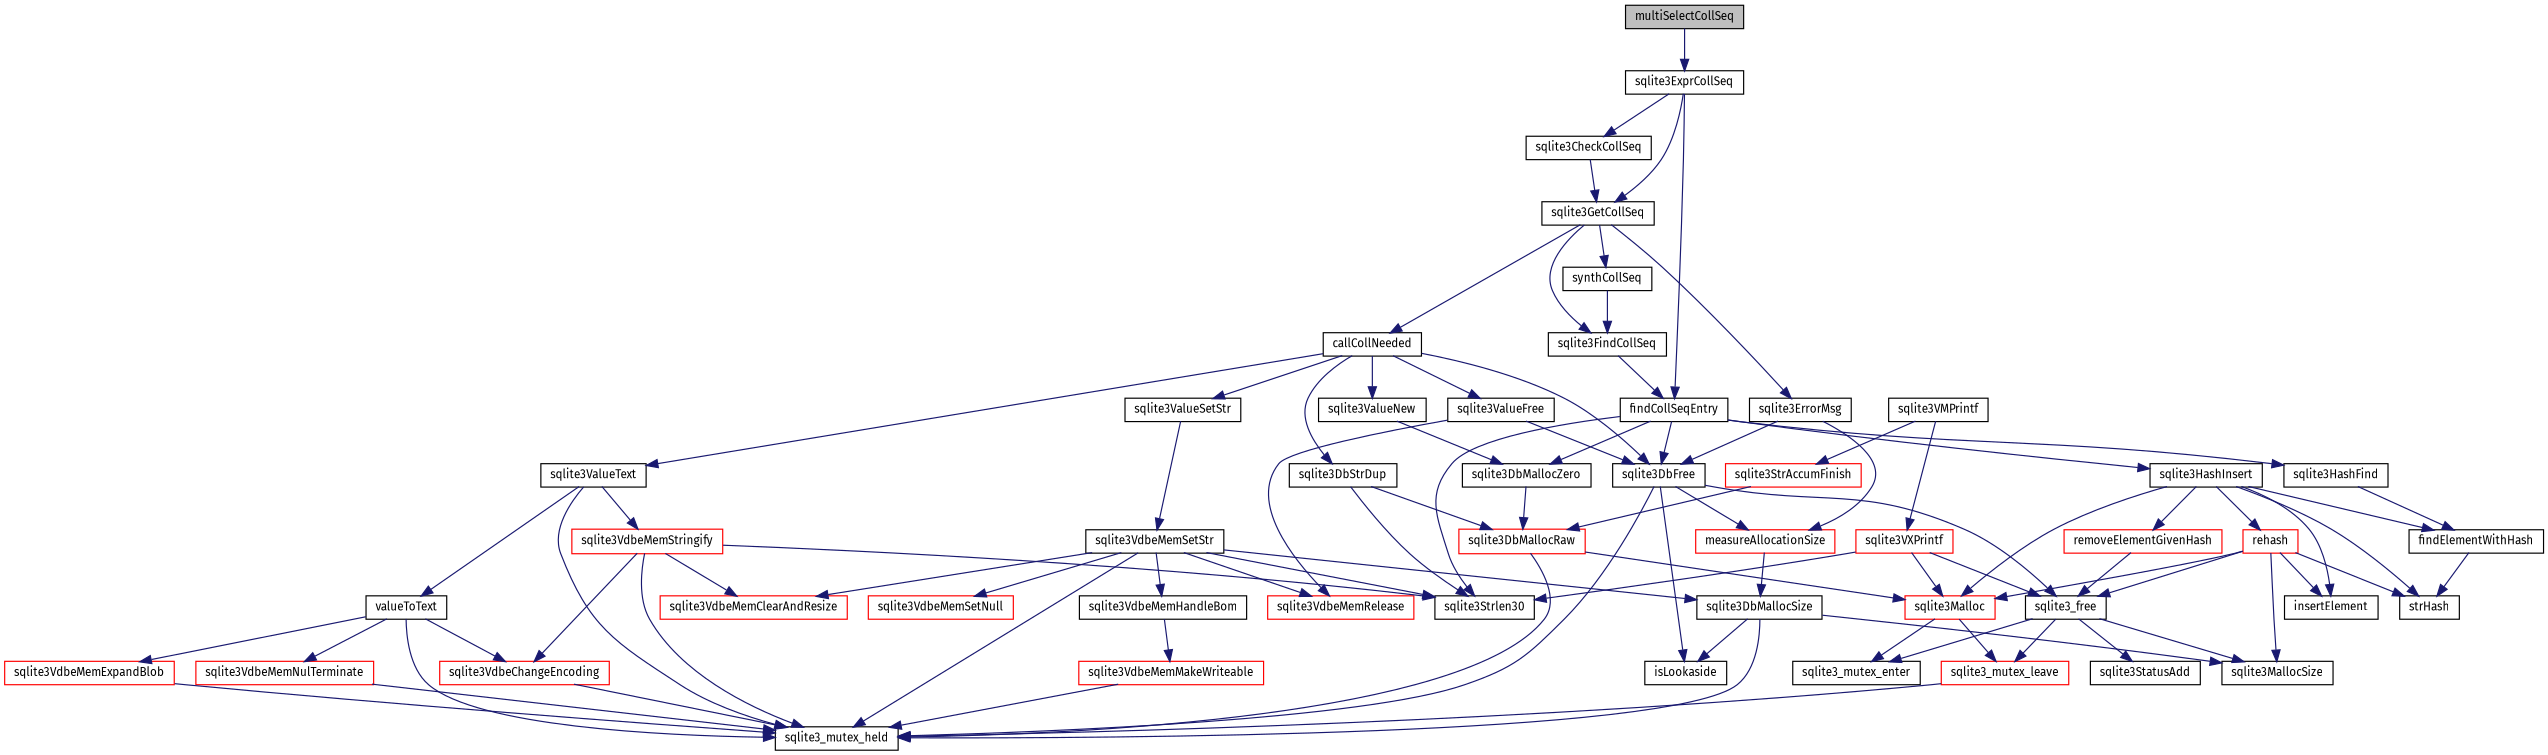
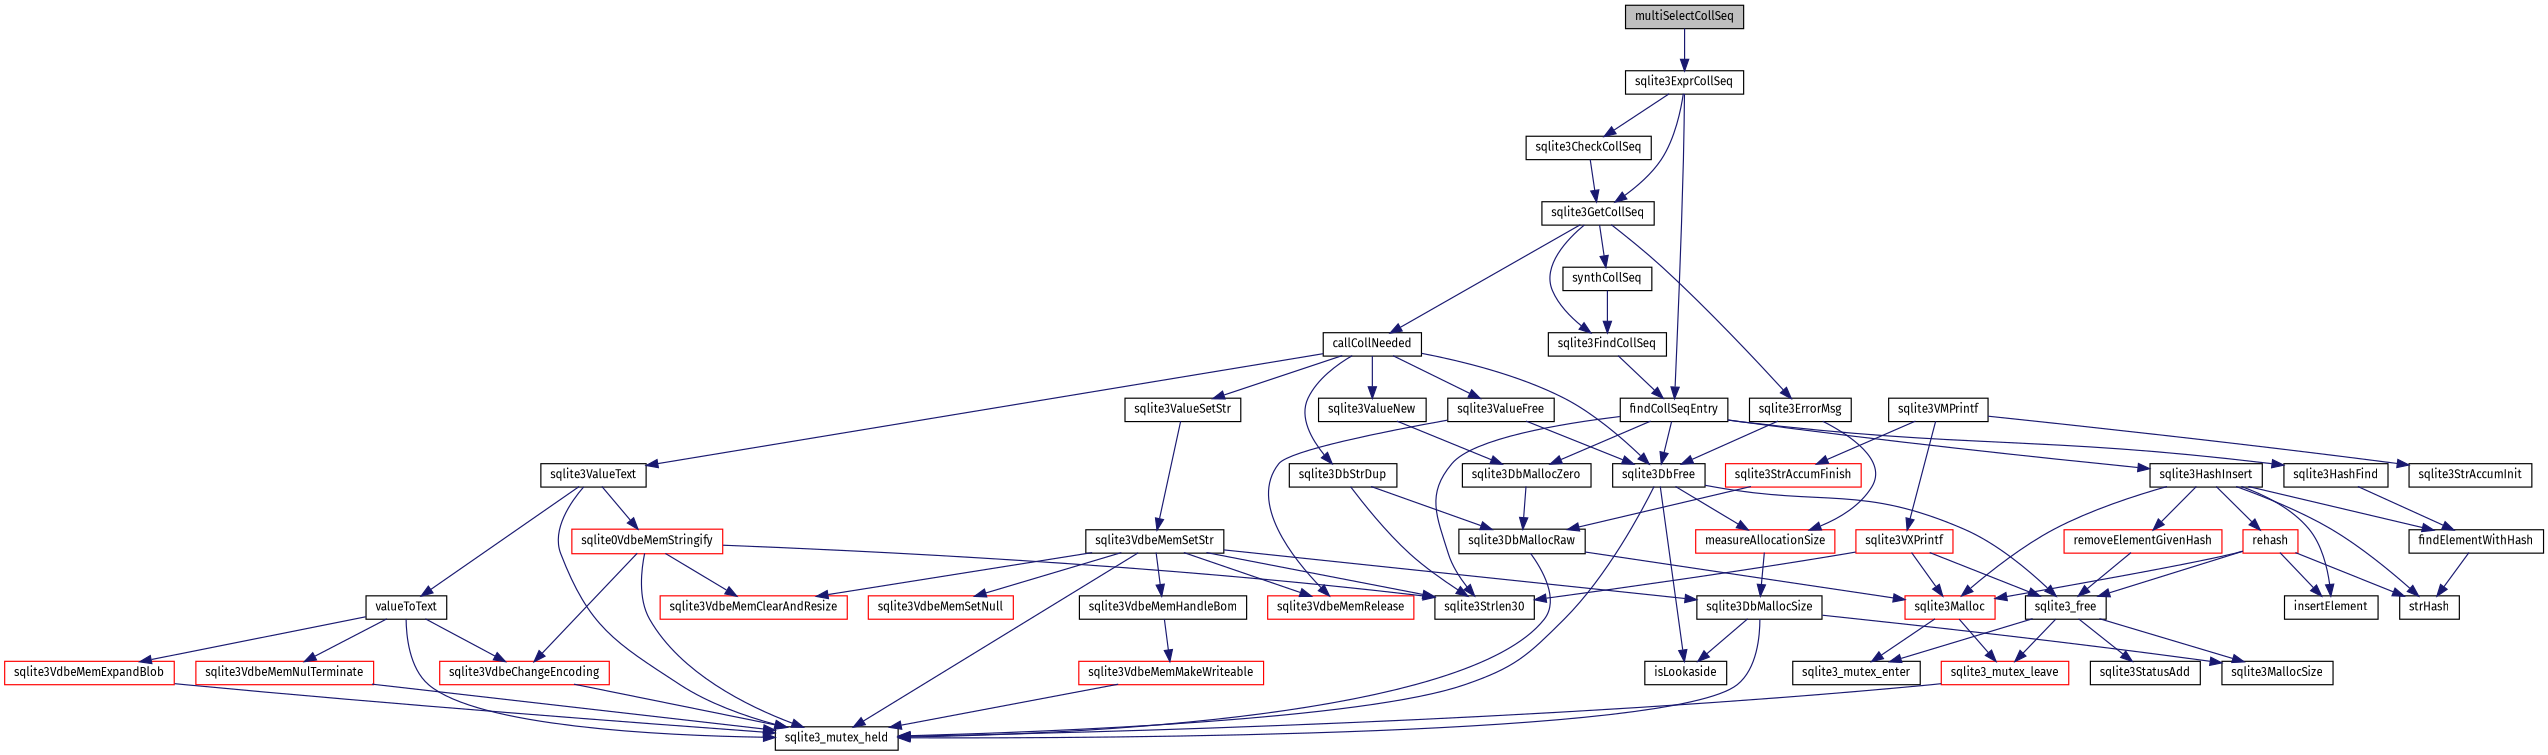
none -> (2470, 475)
(647, 541) -> (647, 541)
(1522, 541) -> (1522, 541)
(2273, 601) -> none
